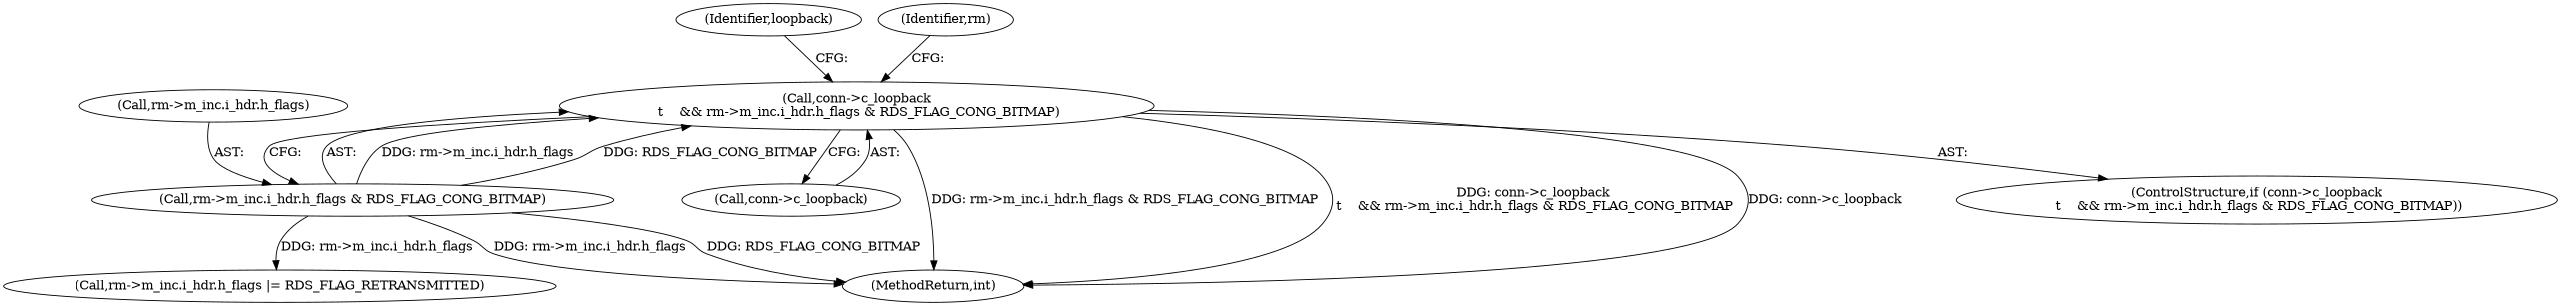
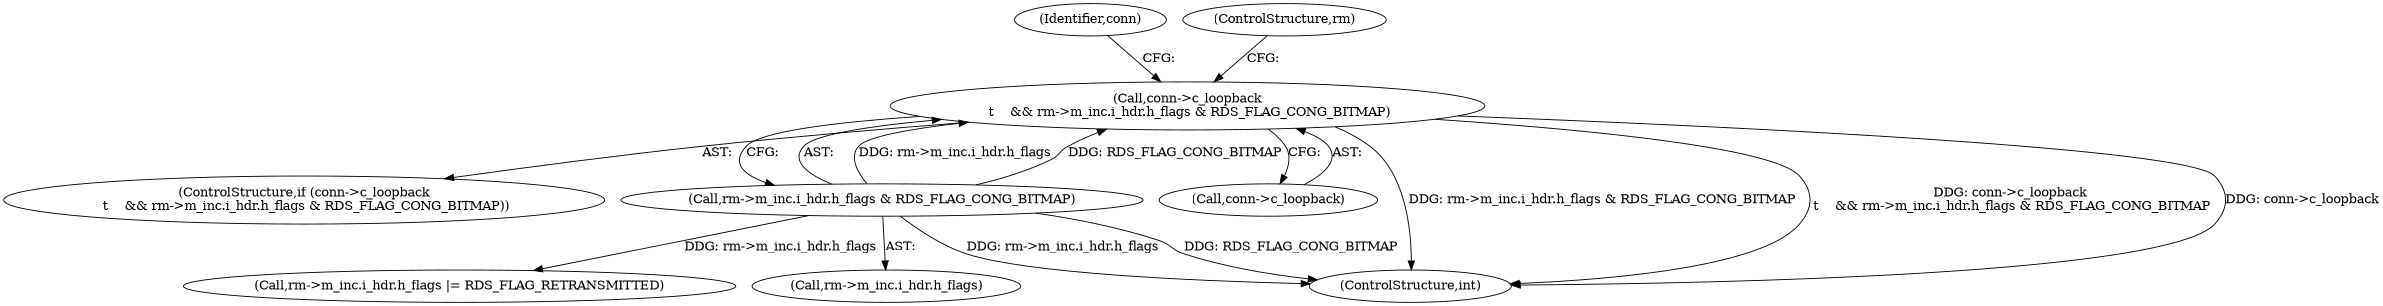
(769, 20) -> (1090, 20)
(946, 20) -> (1285, 20)
(220, 165) -> (884, 239)
(933, 286) -> (1410, 286)
